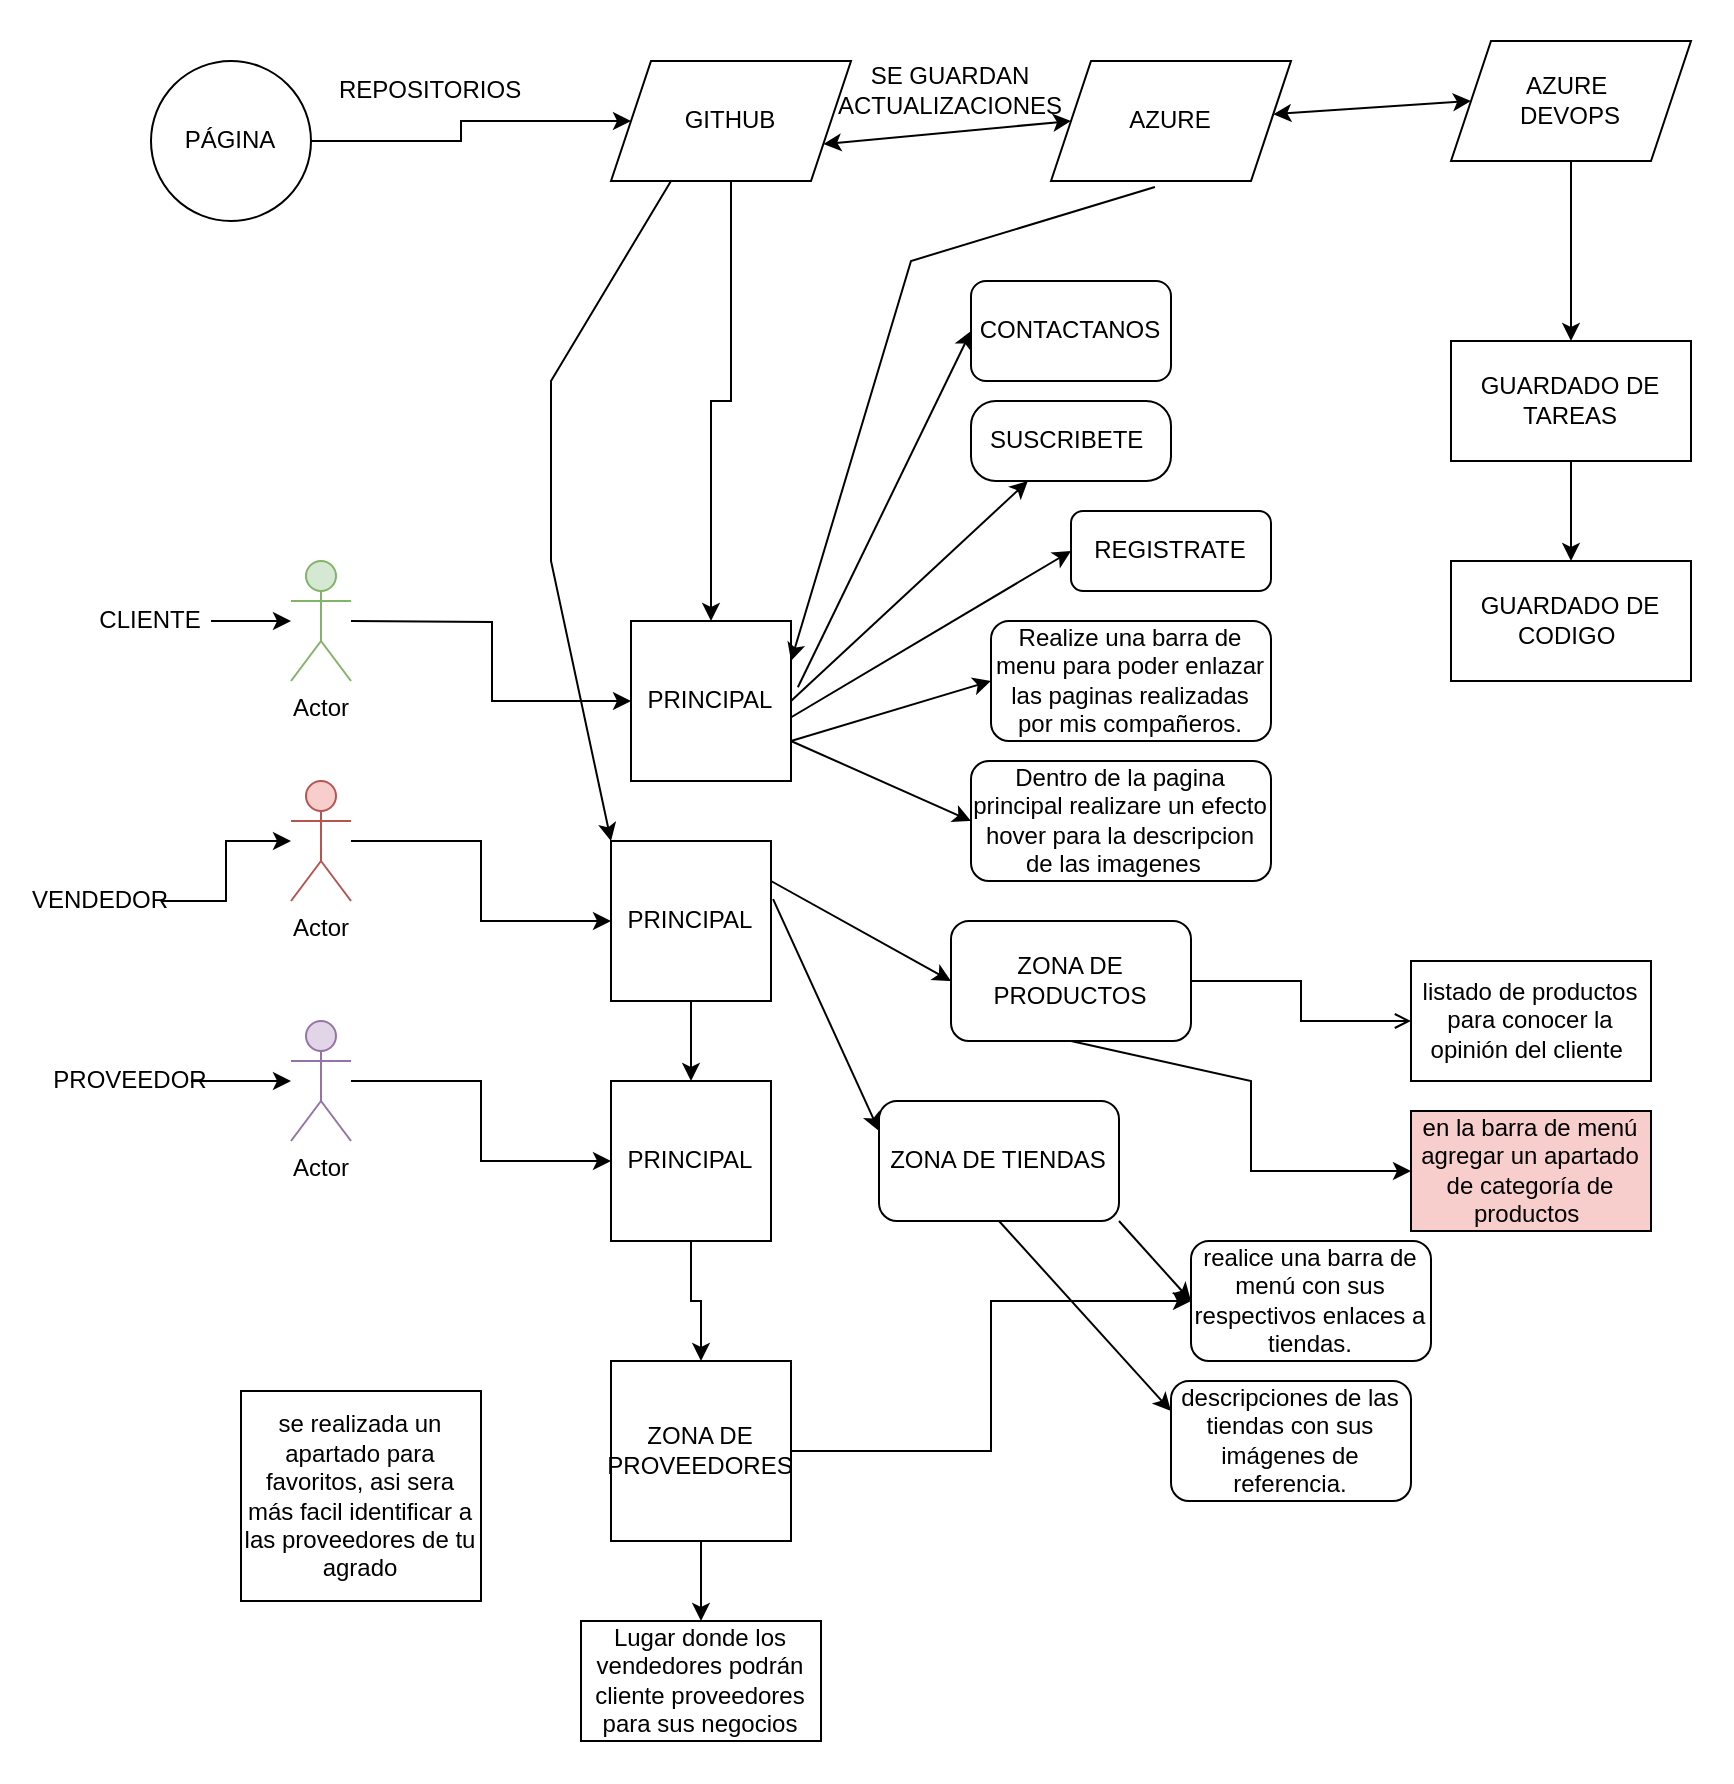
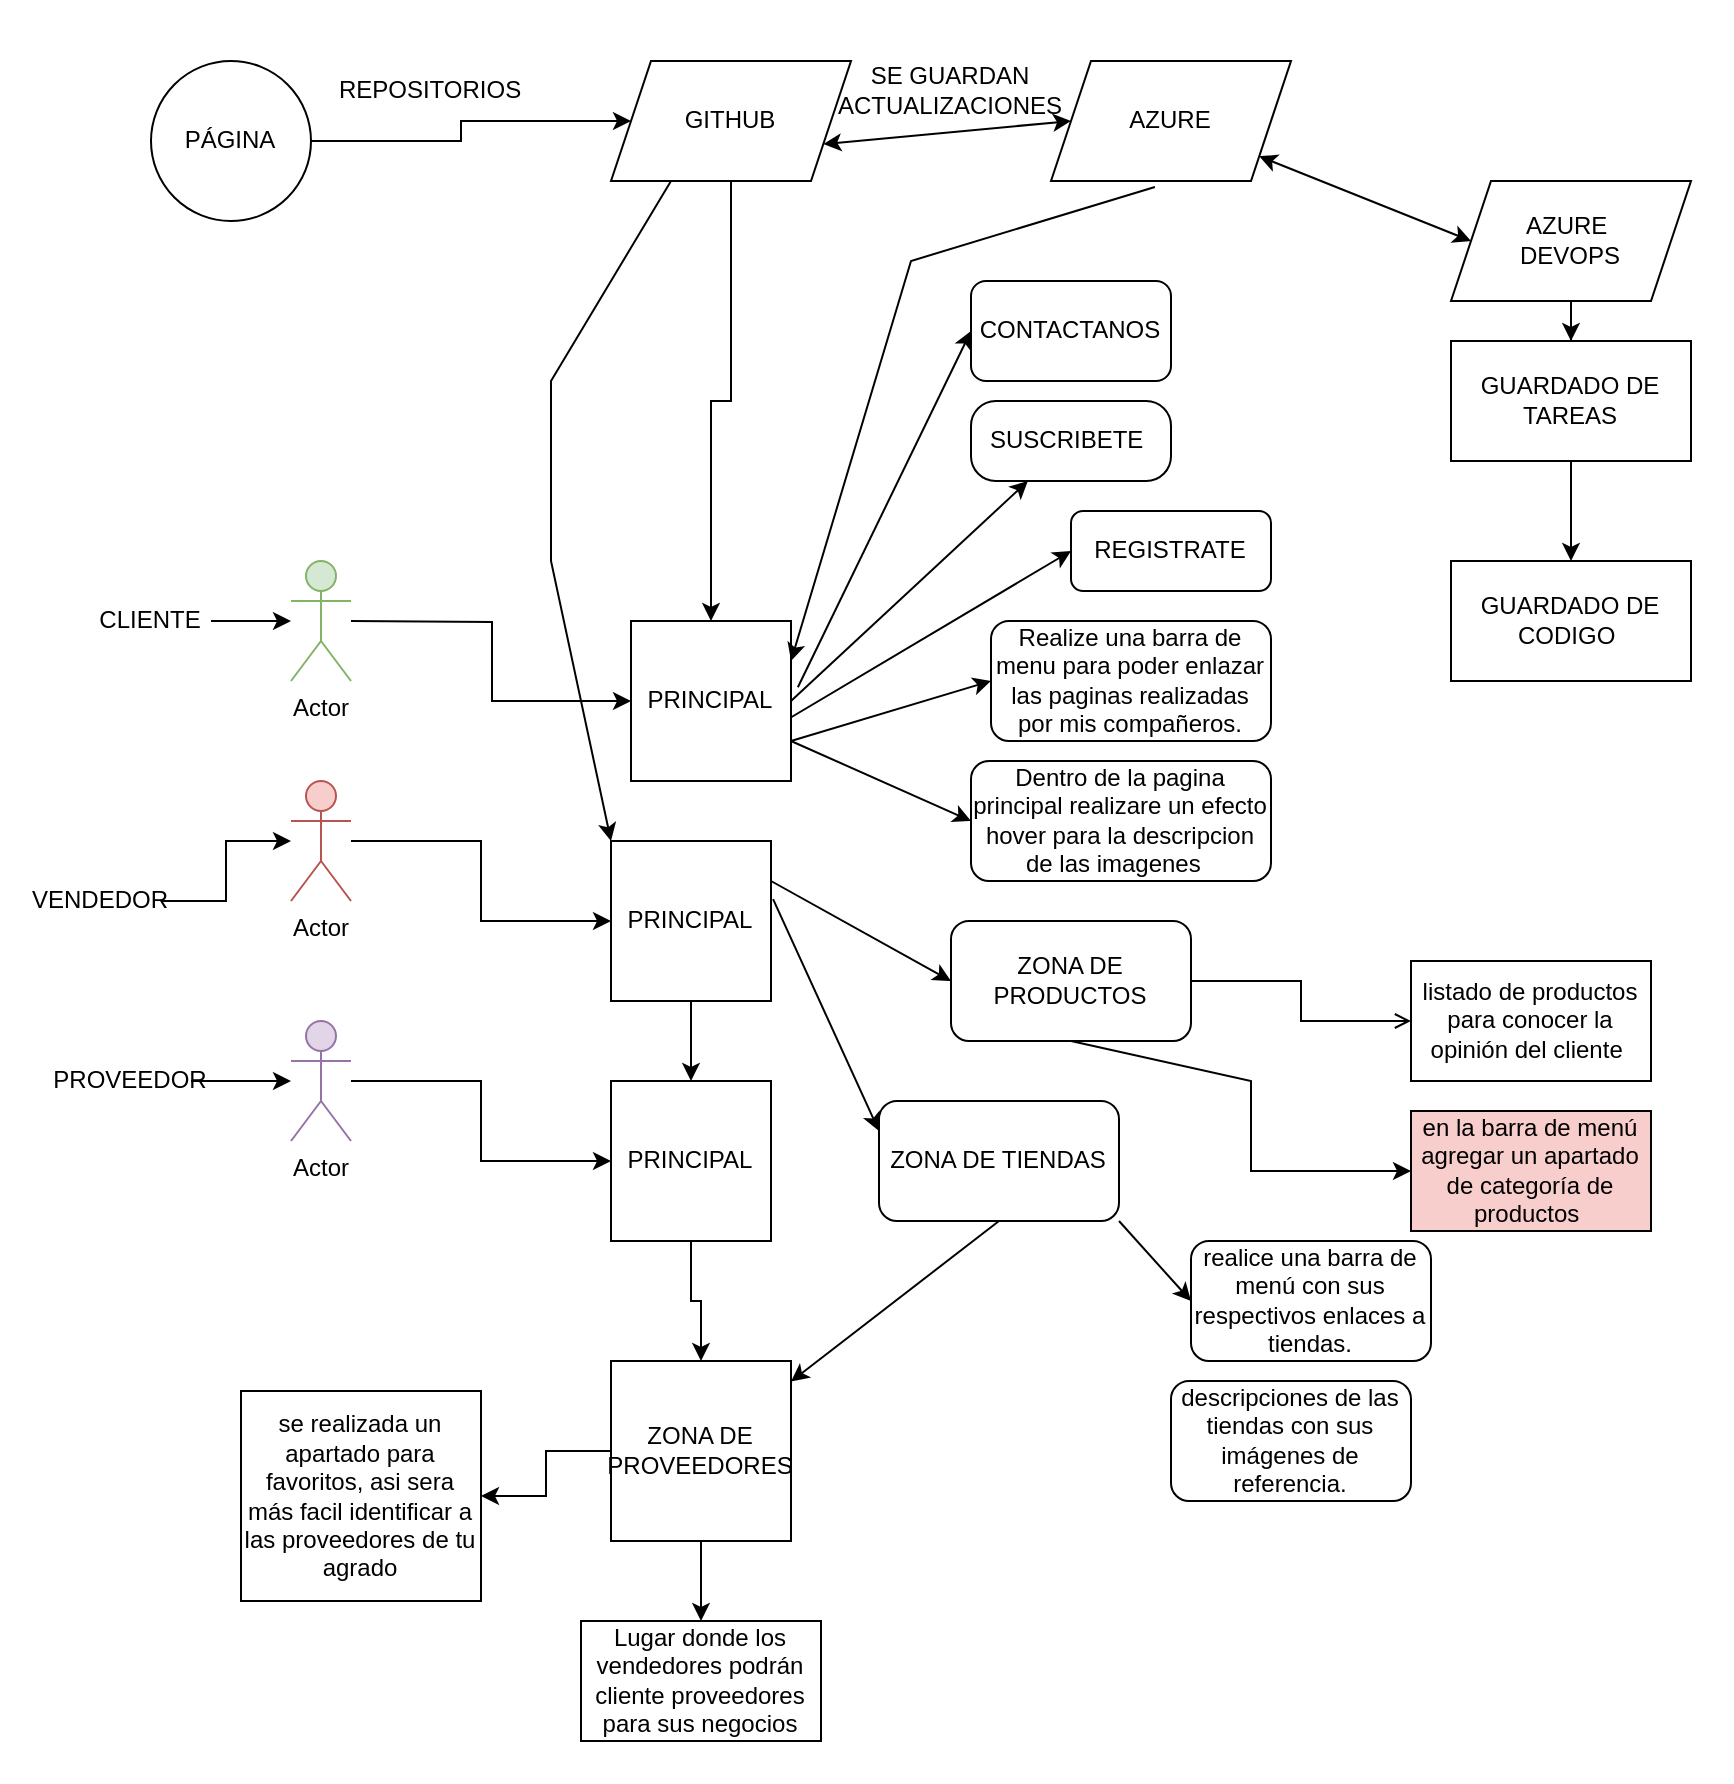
(1571, 101) -> (1571, 241)
(1119, 1353) -> (900, 1297)
(991, 1383) -> (546, 1467)
